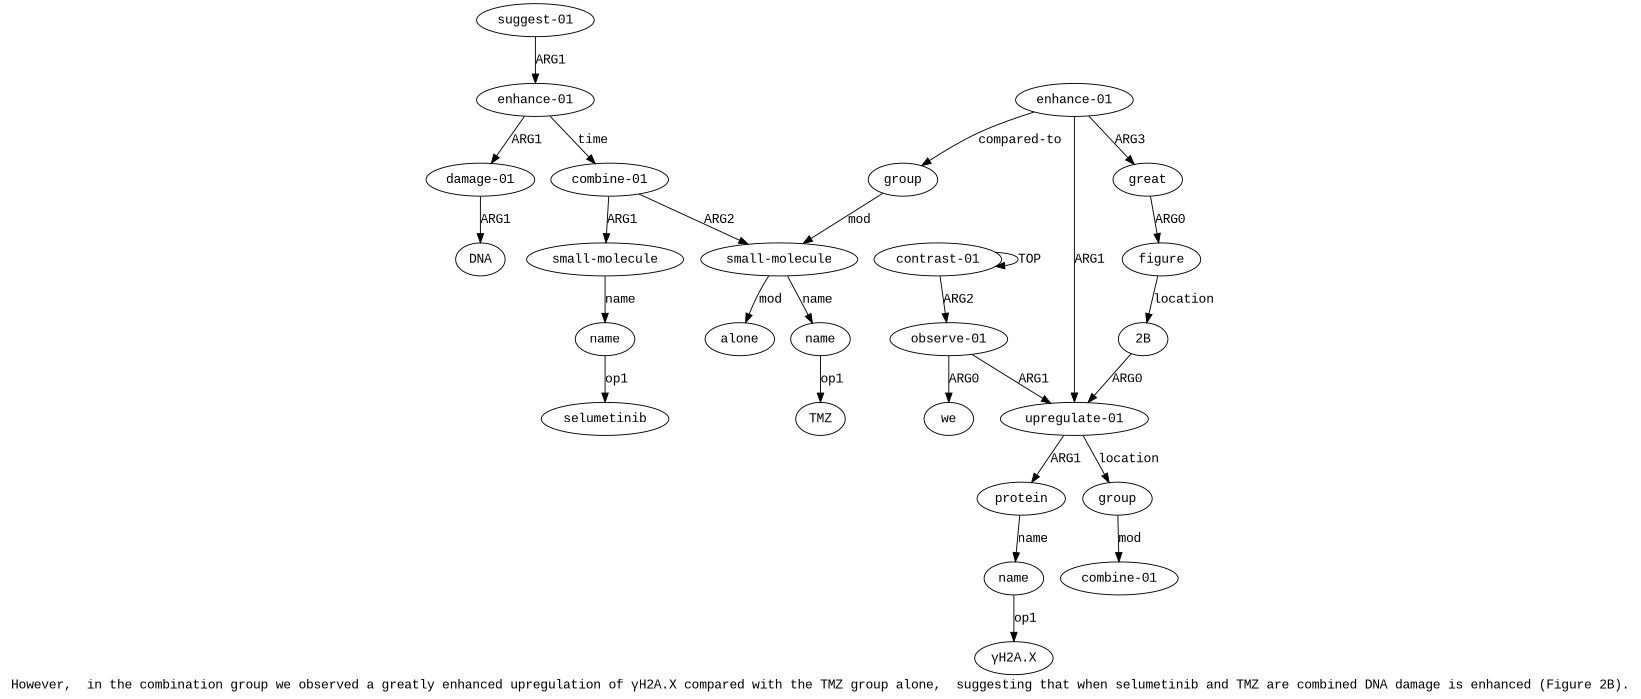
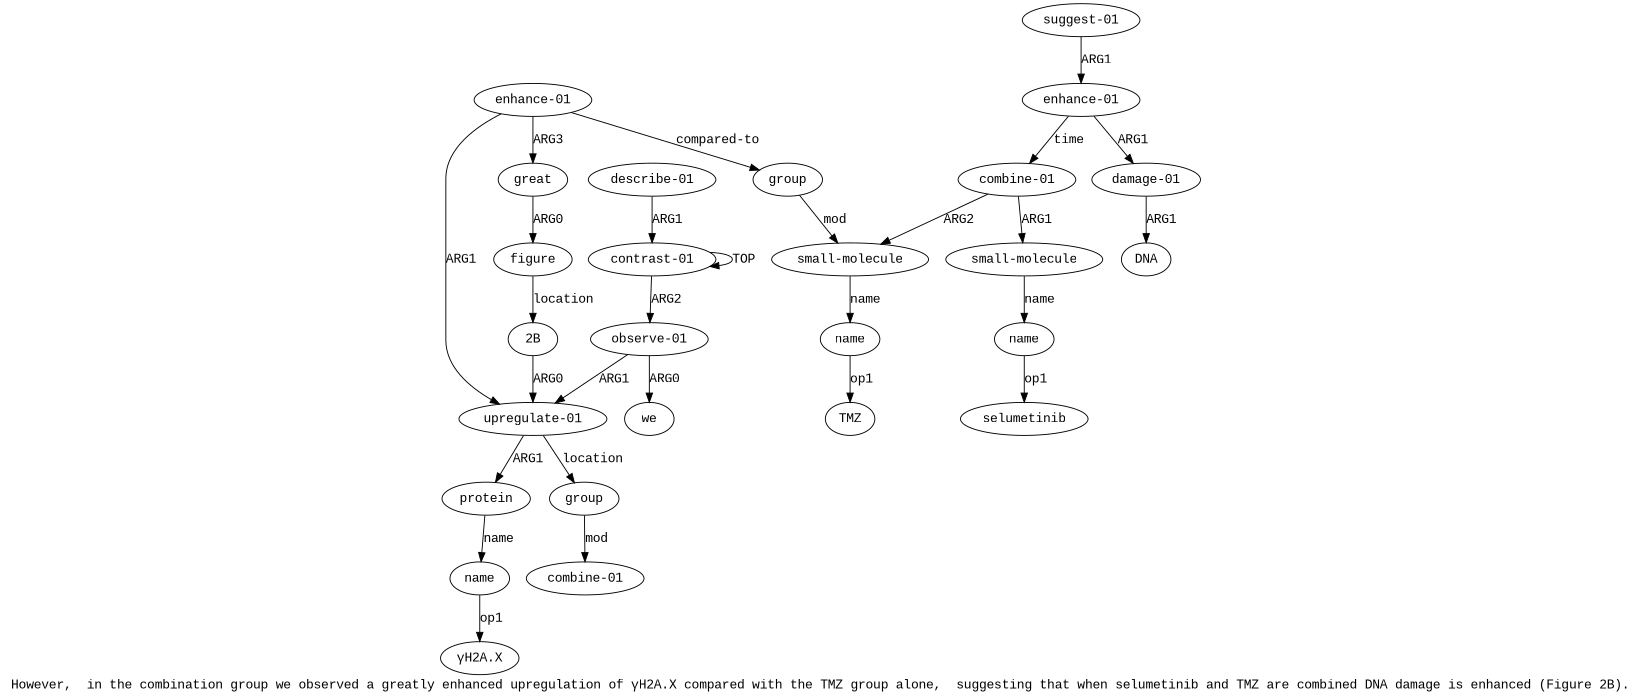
none -> (652, 180)
(740, 339) -> none
